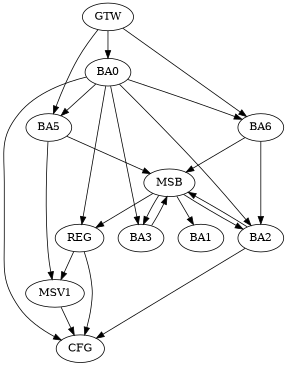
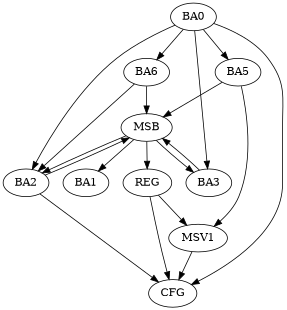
(108, 17) -> none
(94, 155) -> none
